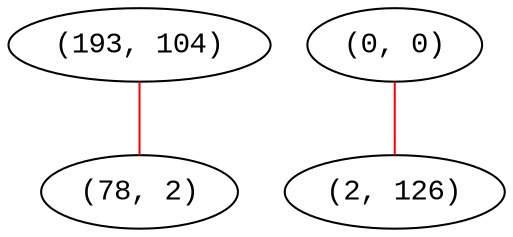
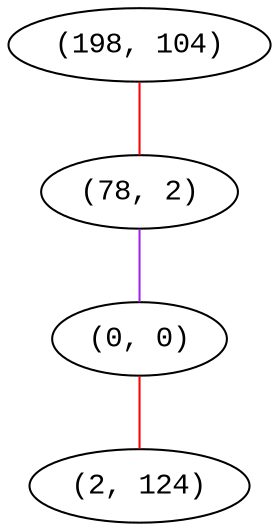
(140, 45) -> (140, 45)
(395, 192) -> (140, 486)
none -> (140, 266)
